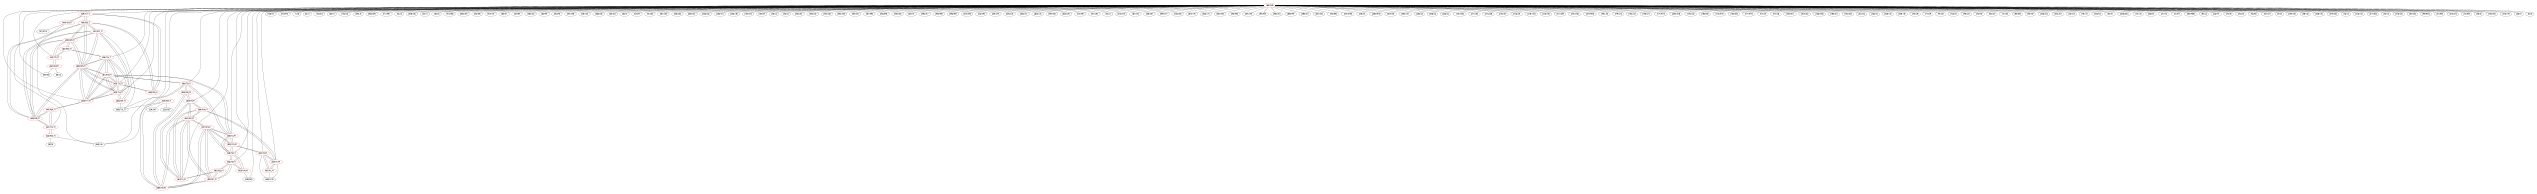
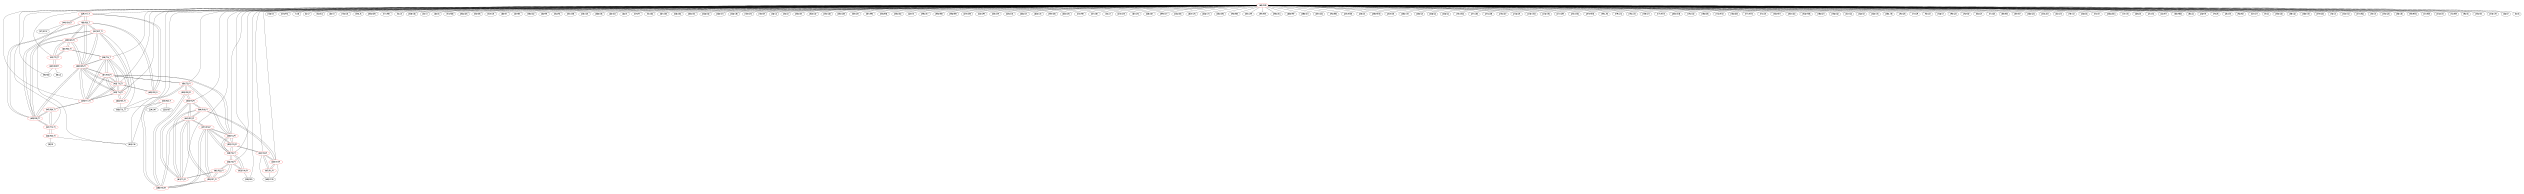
(1776, 14) -> none
